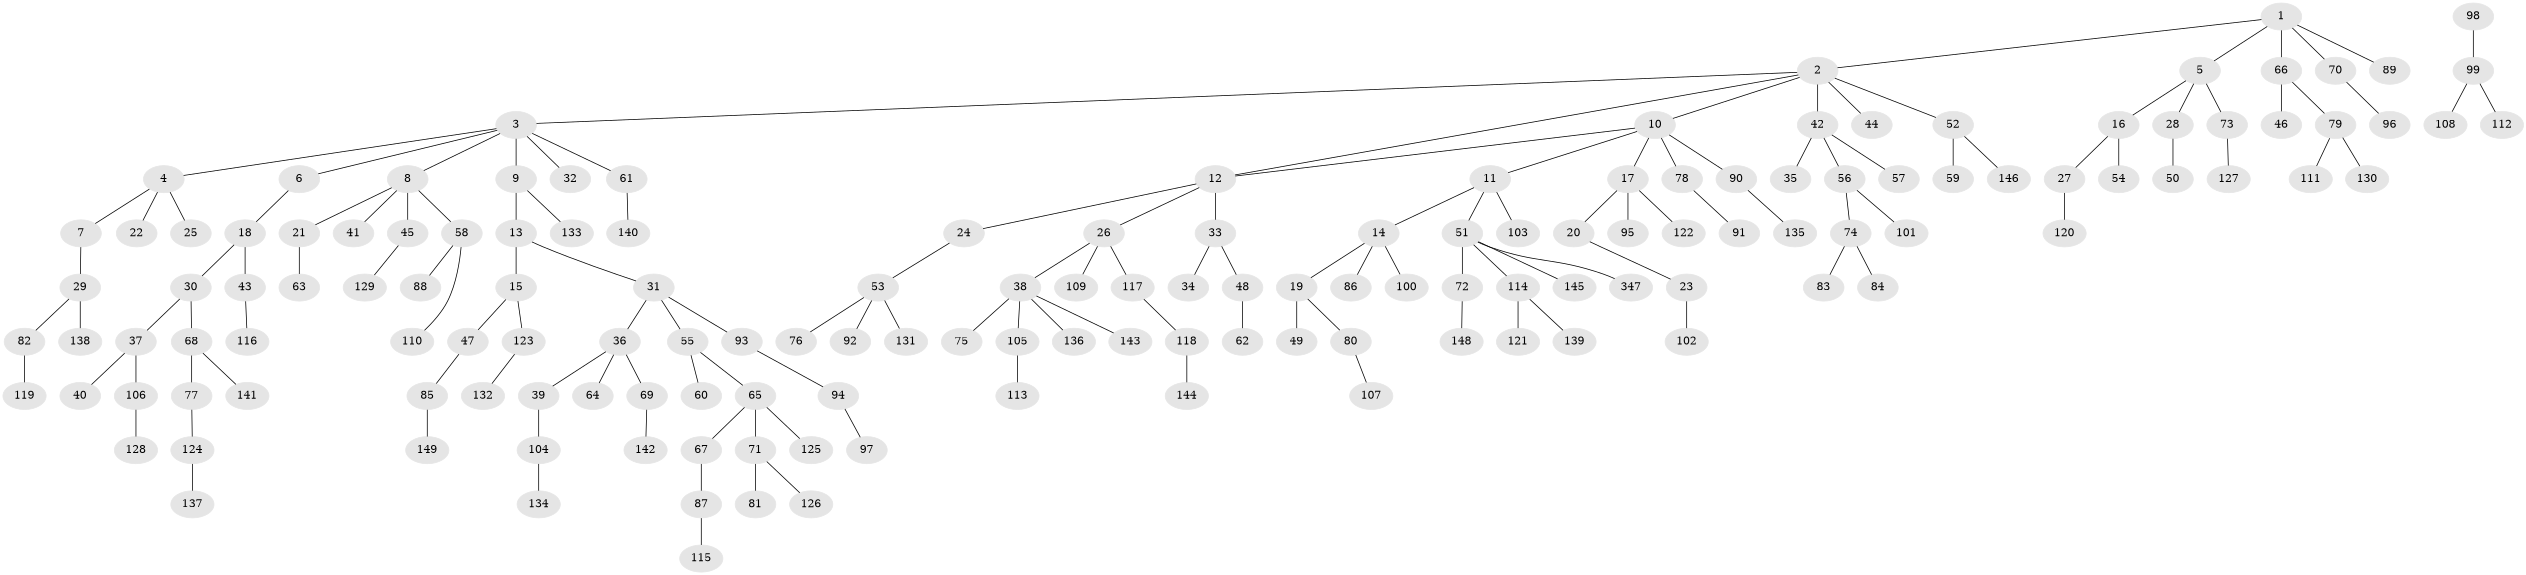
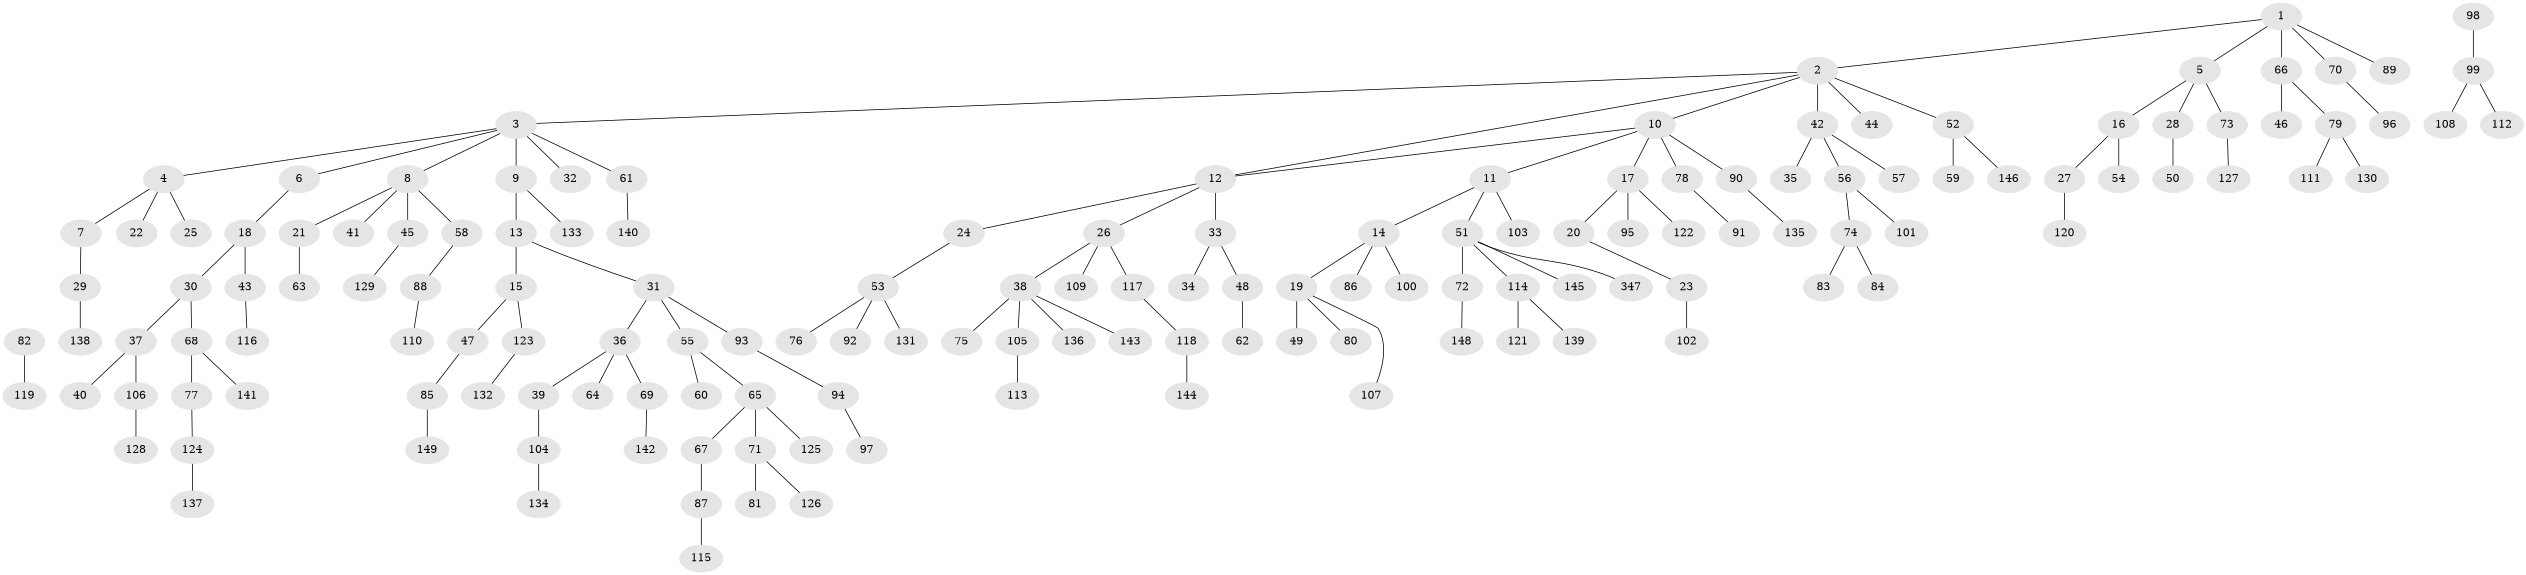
(451, 293) -> (416, 315)
(52, 315) -> none
(1361, 369) -> (1371, 324)
